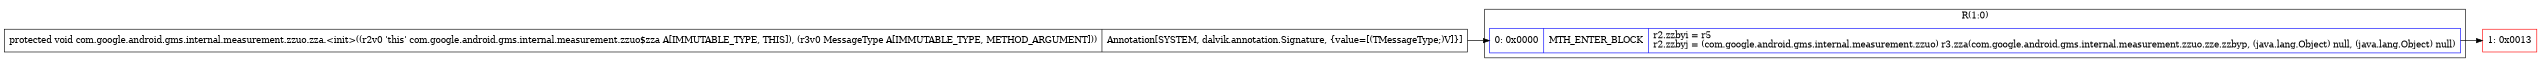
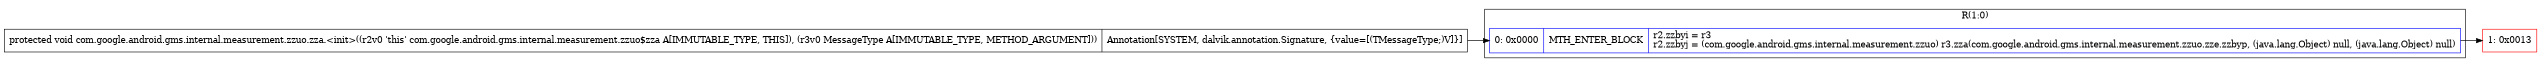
(1682, 36) -> (1682, 36)
